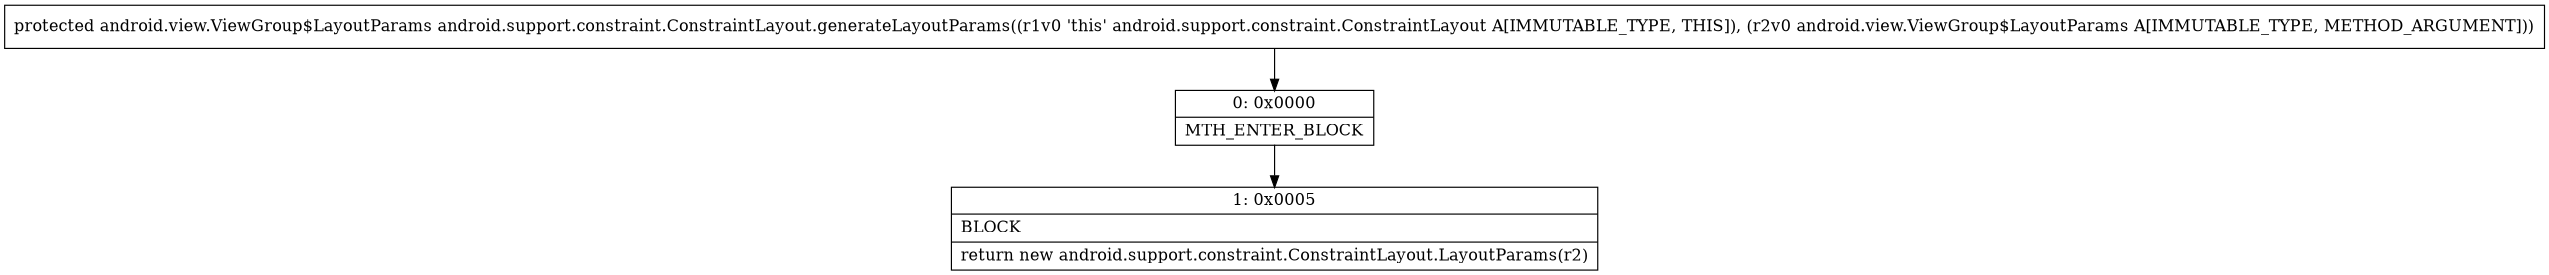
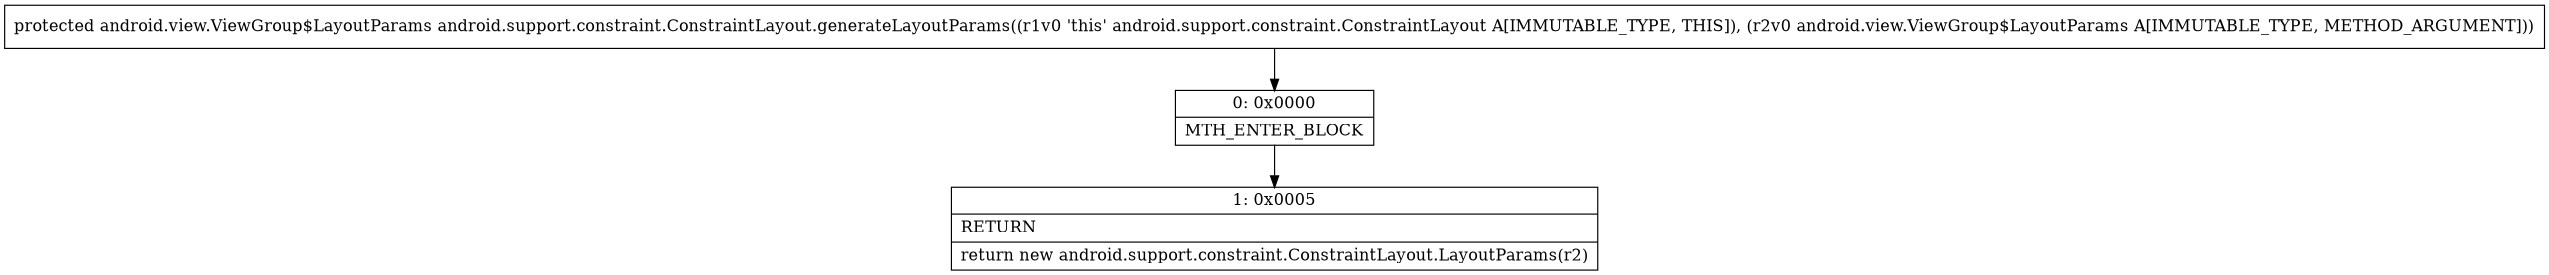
(991, 228) -> (999, 228)
